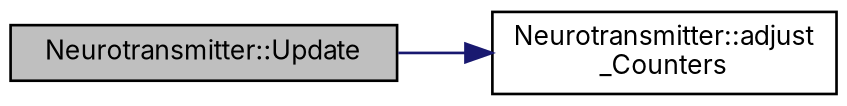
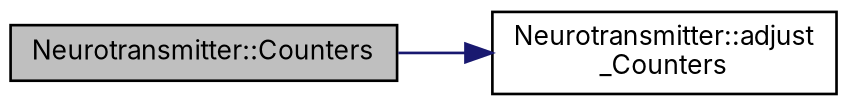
(204, 53) -> (204, 53)
